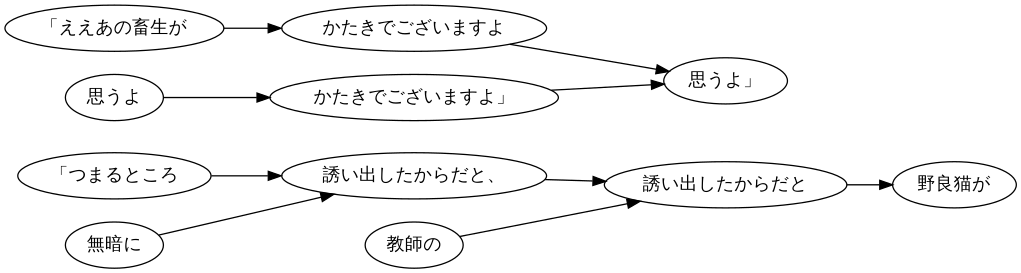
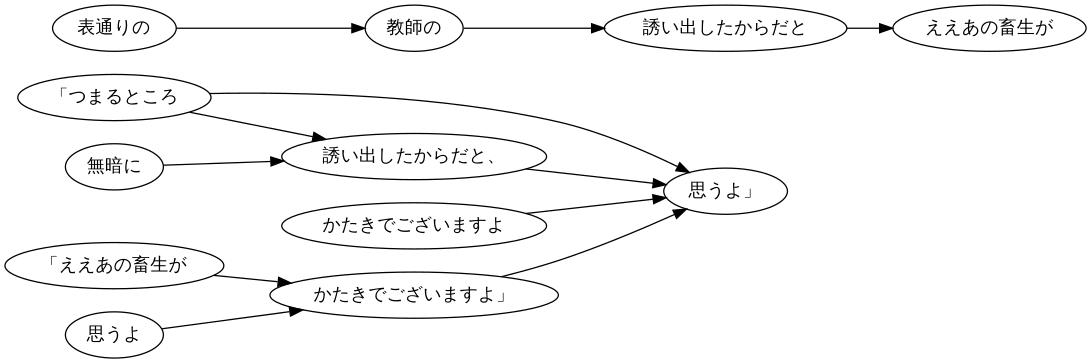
none -> (114, 28)
(246, 28) -> (246, 279)
none -> (448, 104)
(569, 180) -> (590, 176)
(954, 185) -> (990, 28)
